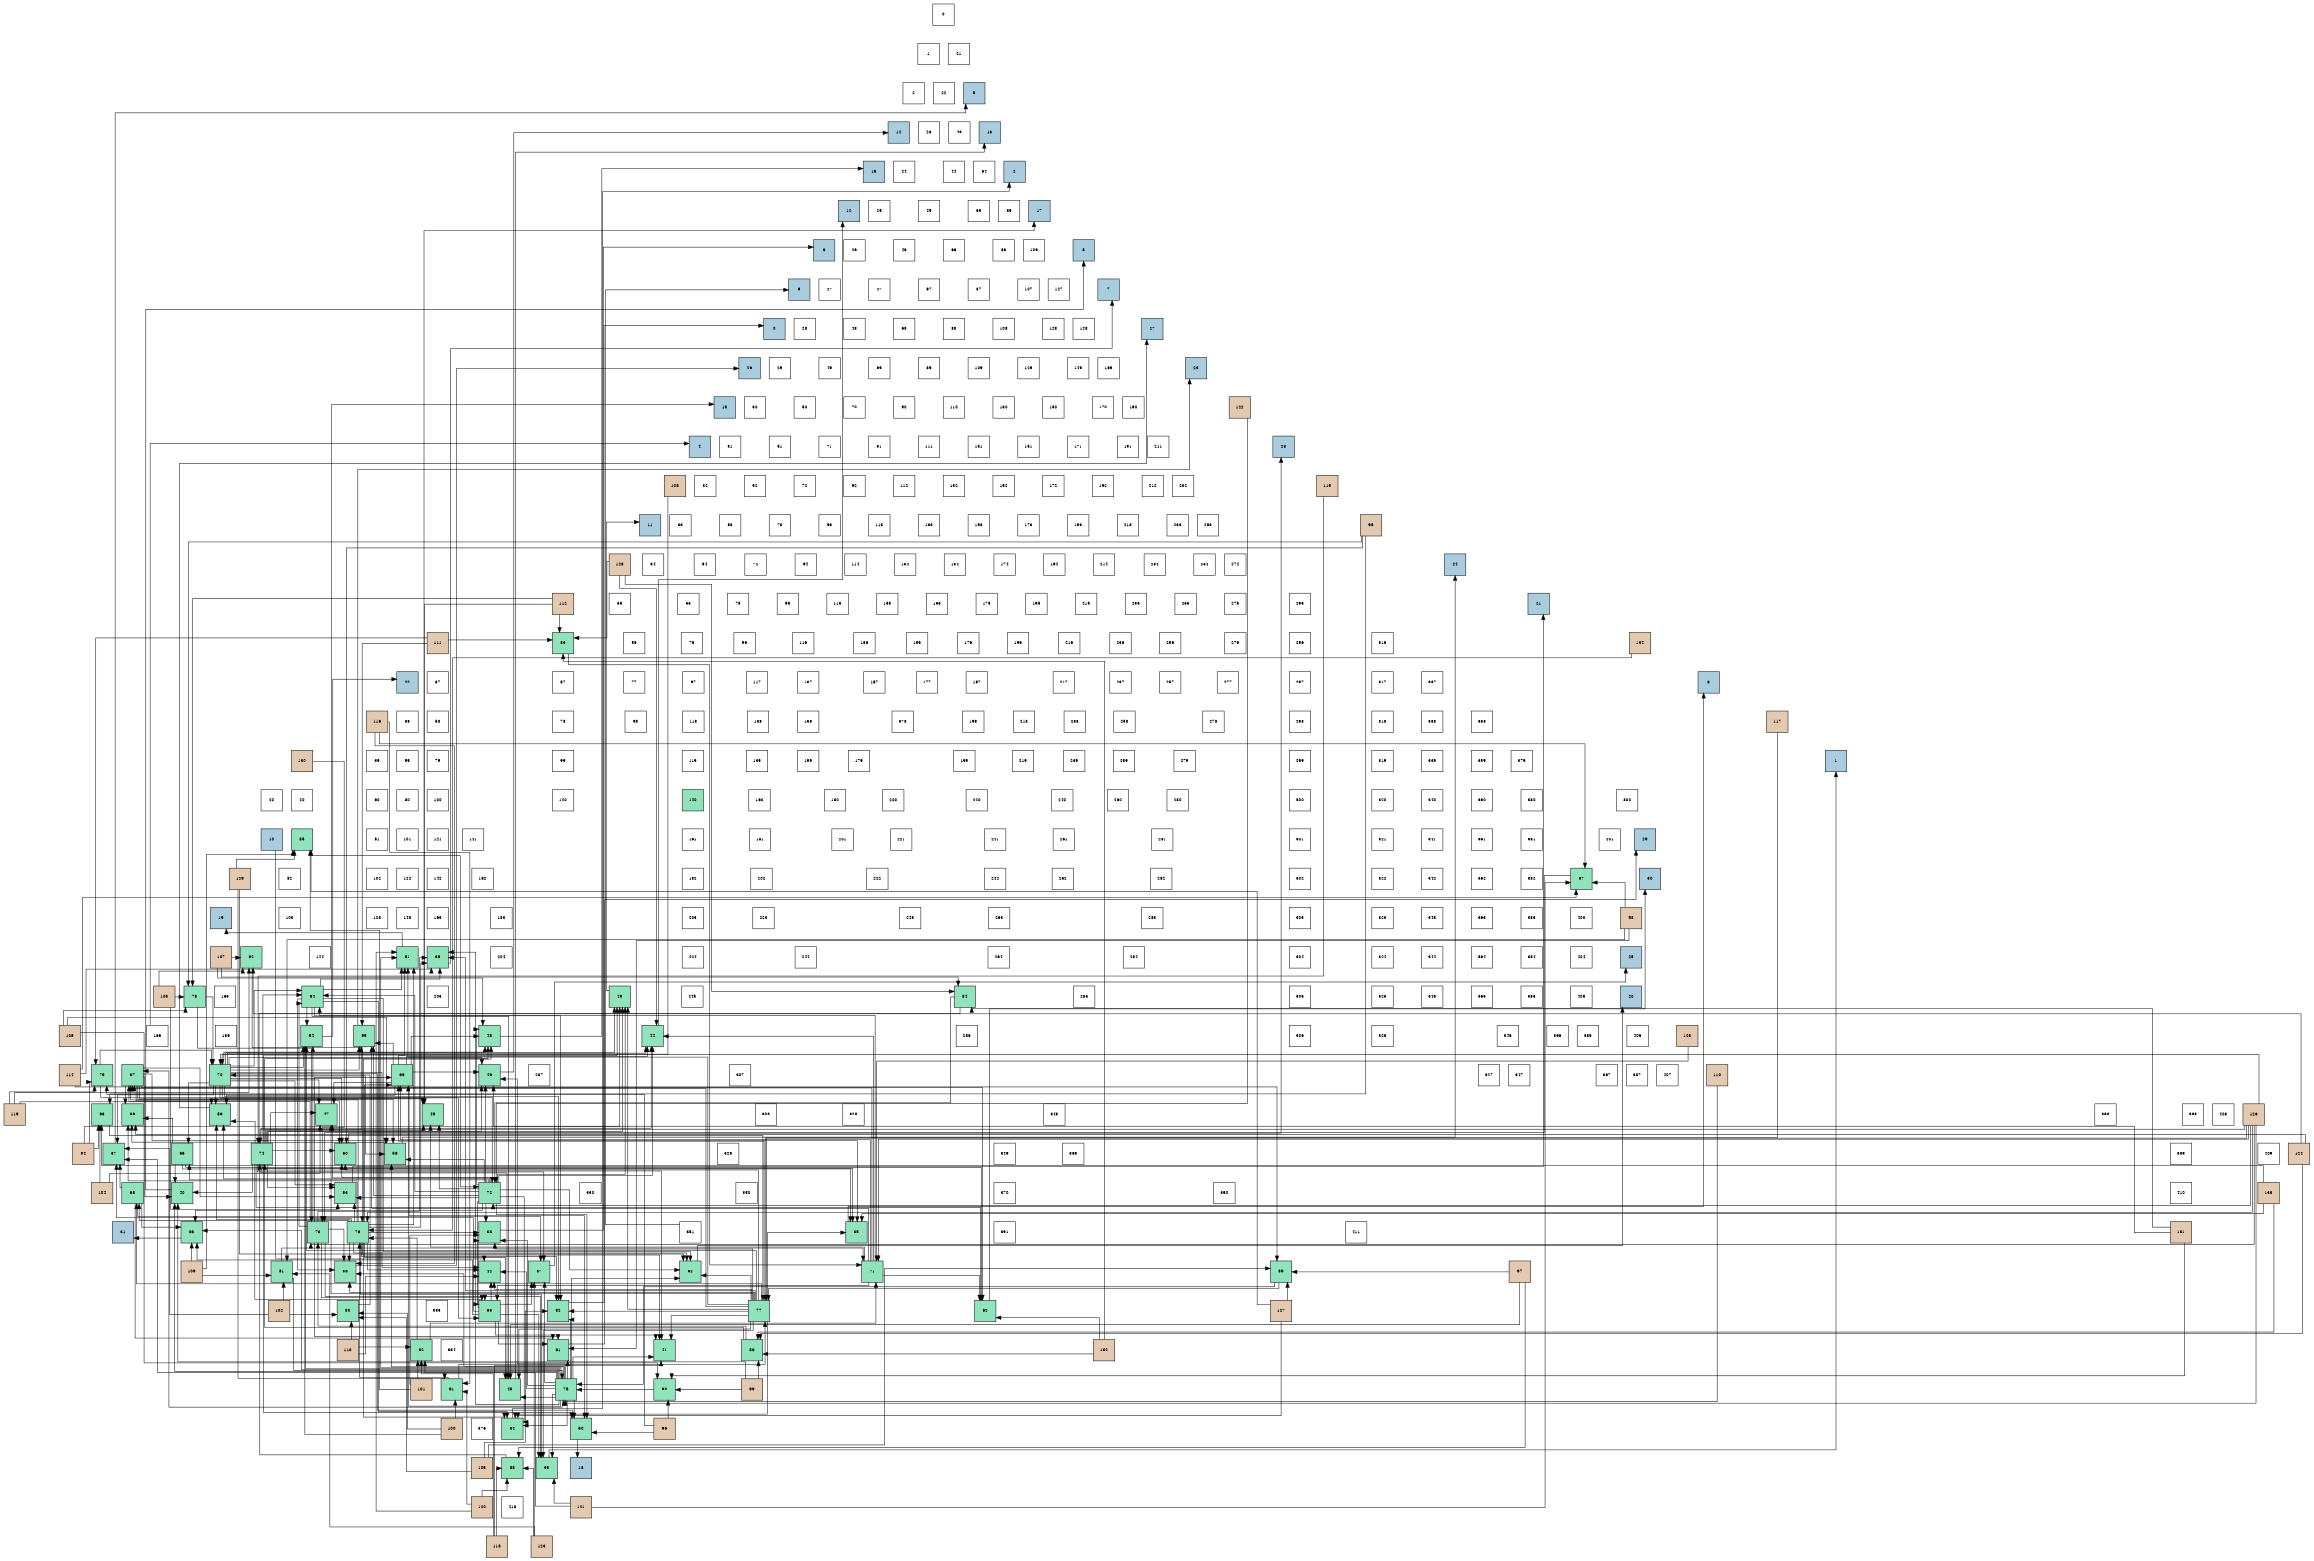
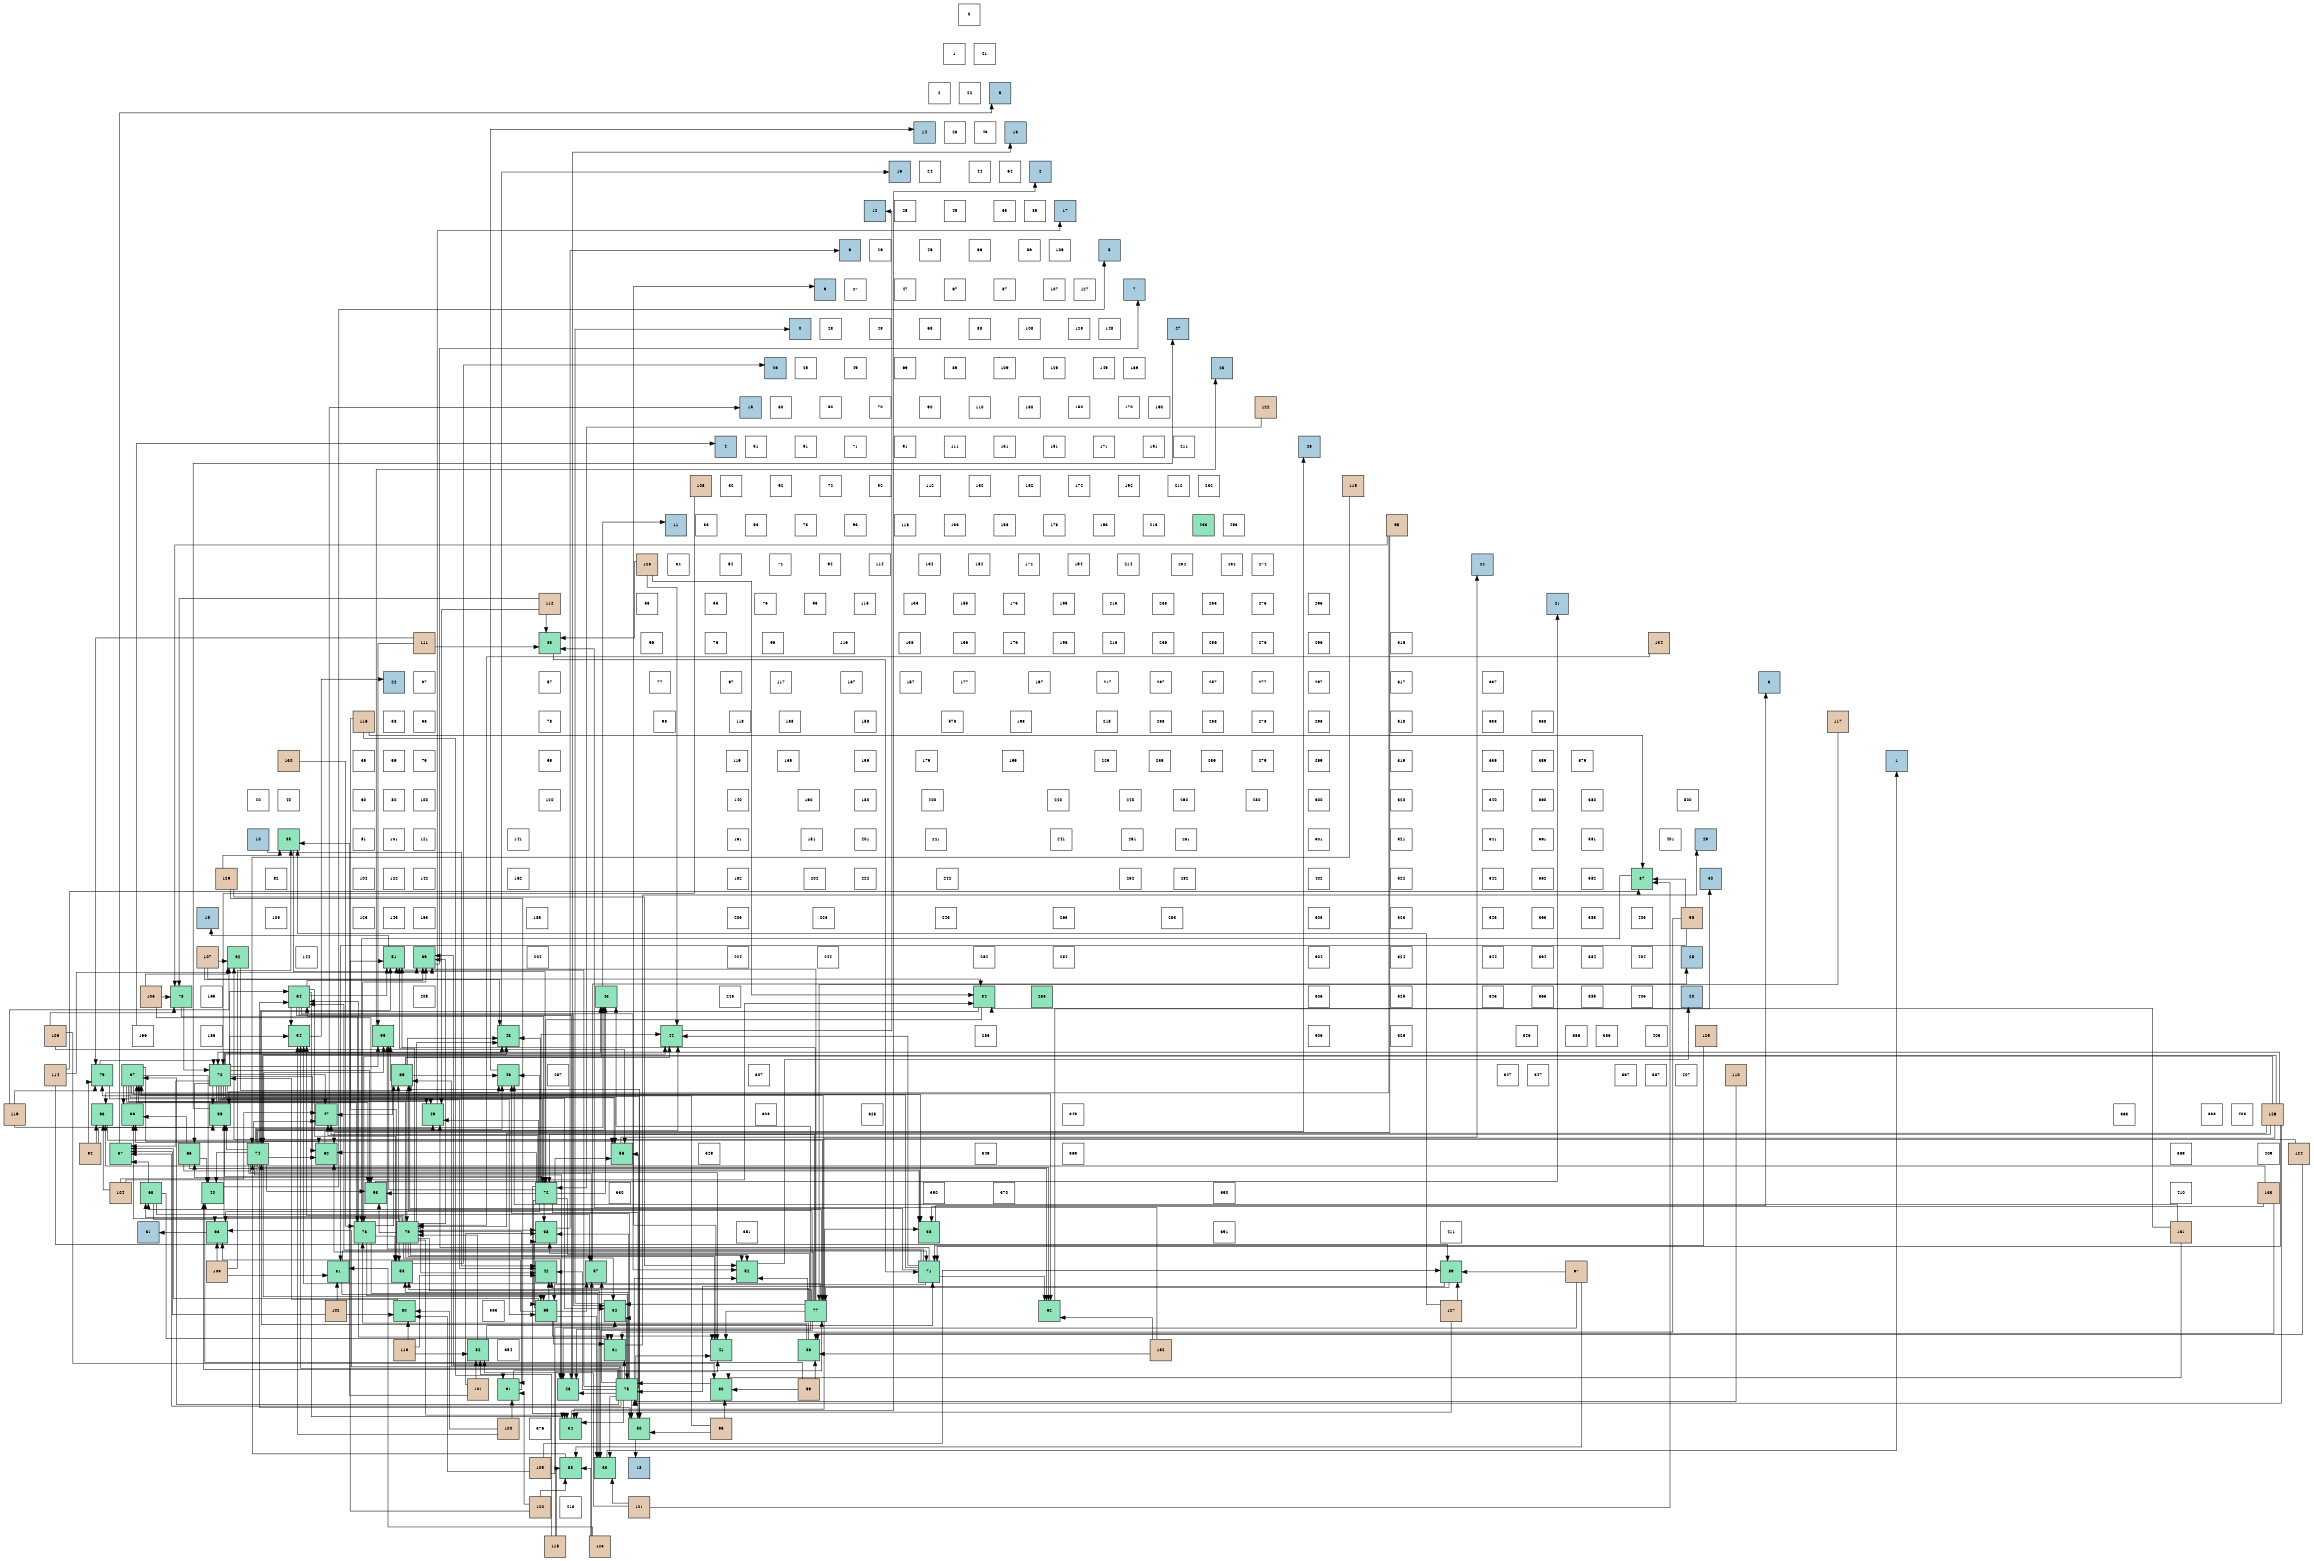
(1178, 525) -> (1204, 525)
(605, 705) -> (634, 766)
(1023, 761) -> (1106, 761)
(693, 800) -> (738, 800)
(1300, 879) -> (1319, 879)
(1084, 997) -> (1042, 997)
(1550, 1135) -> none
none -> (745, 1162)
